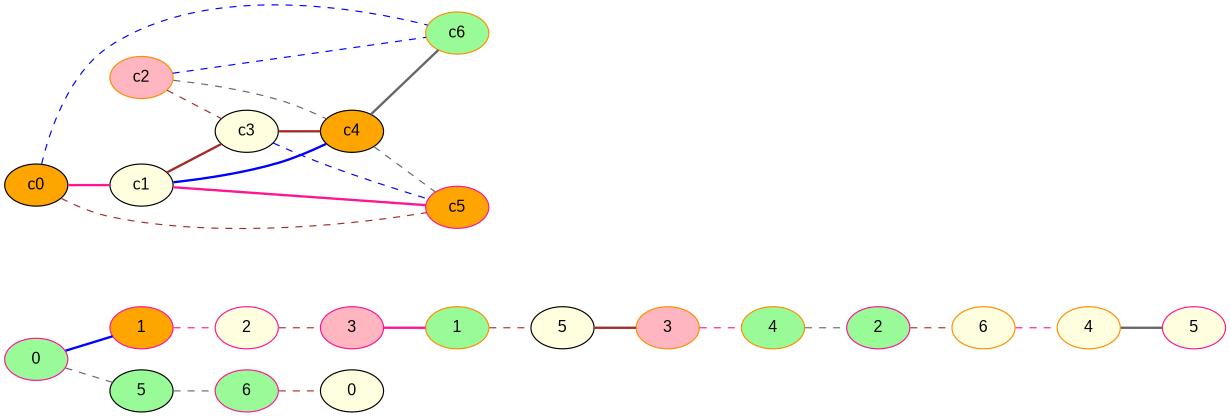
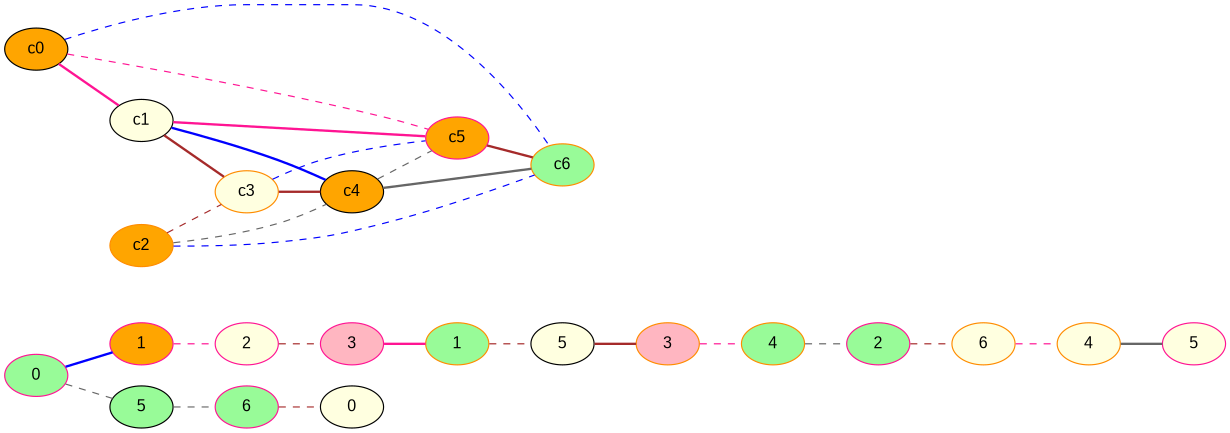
(142, 77) -> (142, 246)
(247, 131) -> (247, 192)
none -> (510, 151)
(242, 228) -> (249, 87)
